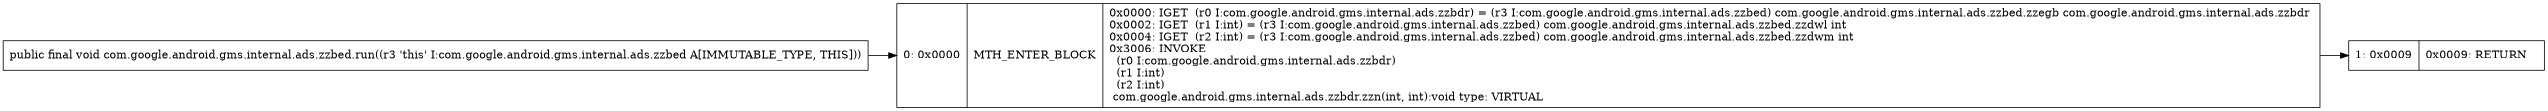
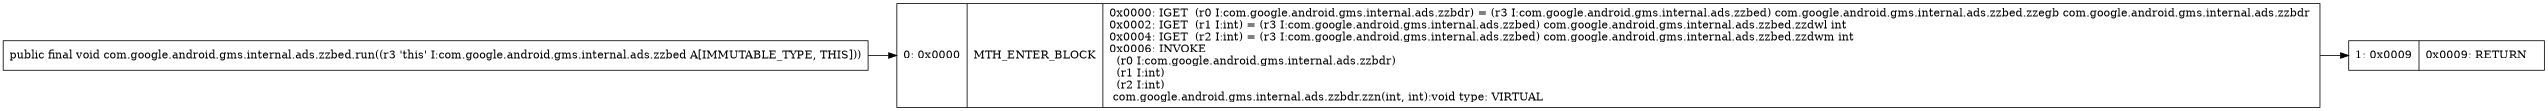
(1162, 49) -> (1162, 49)
